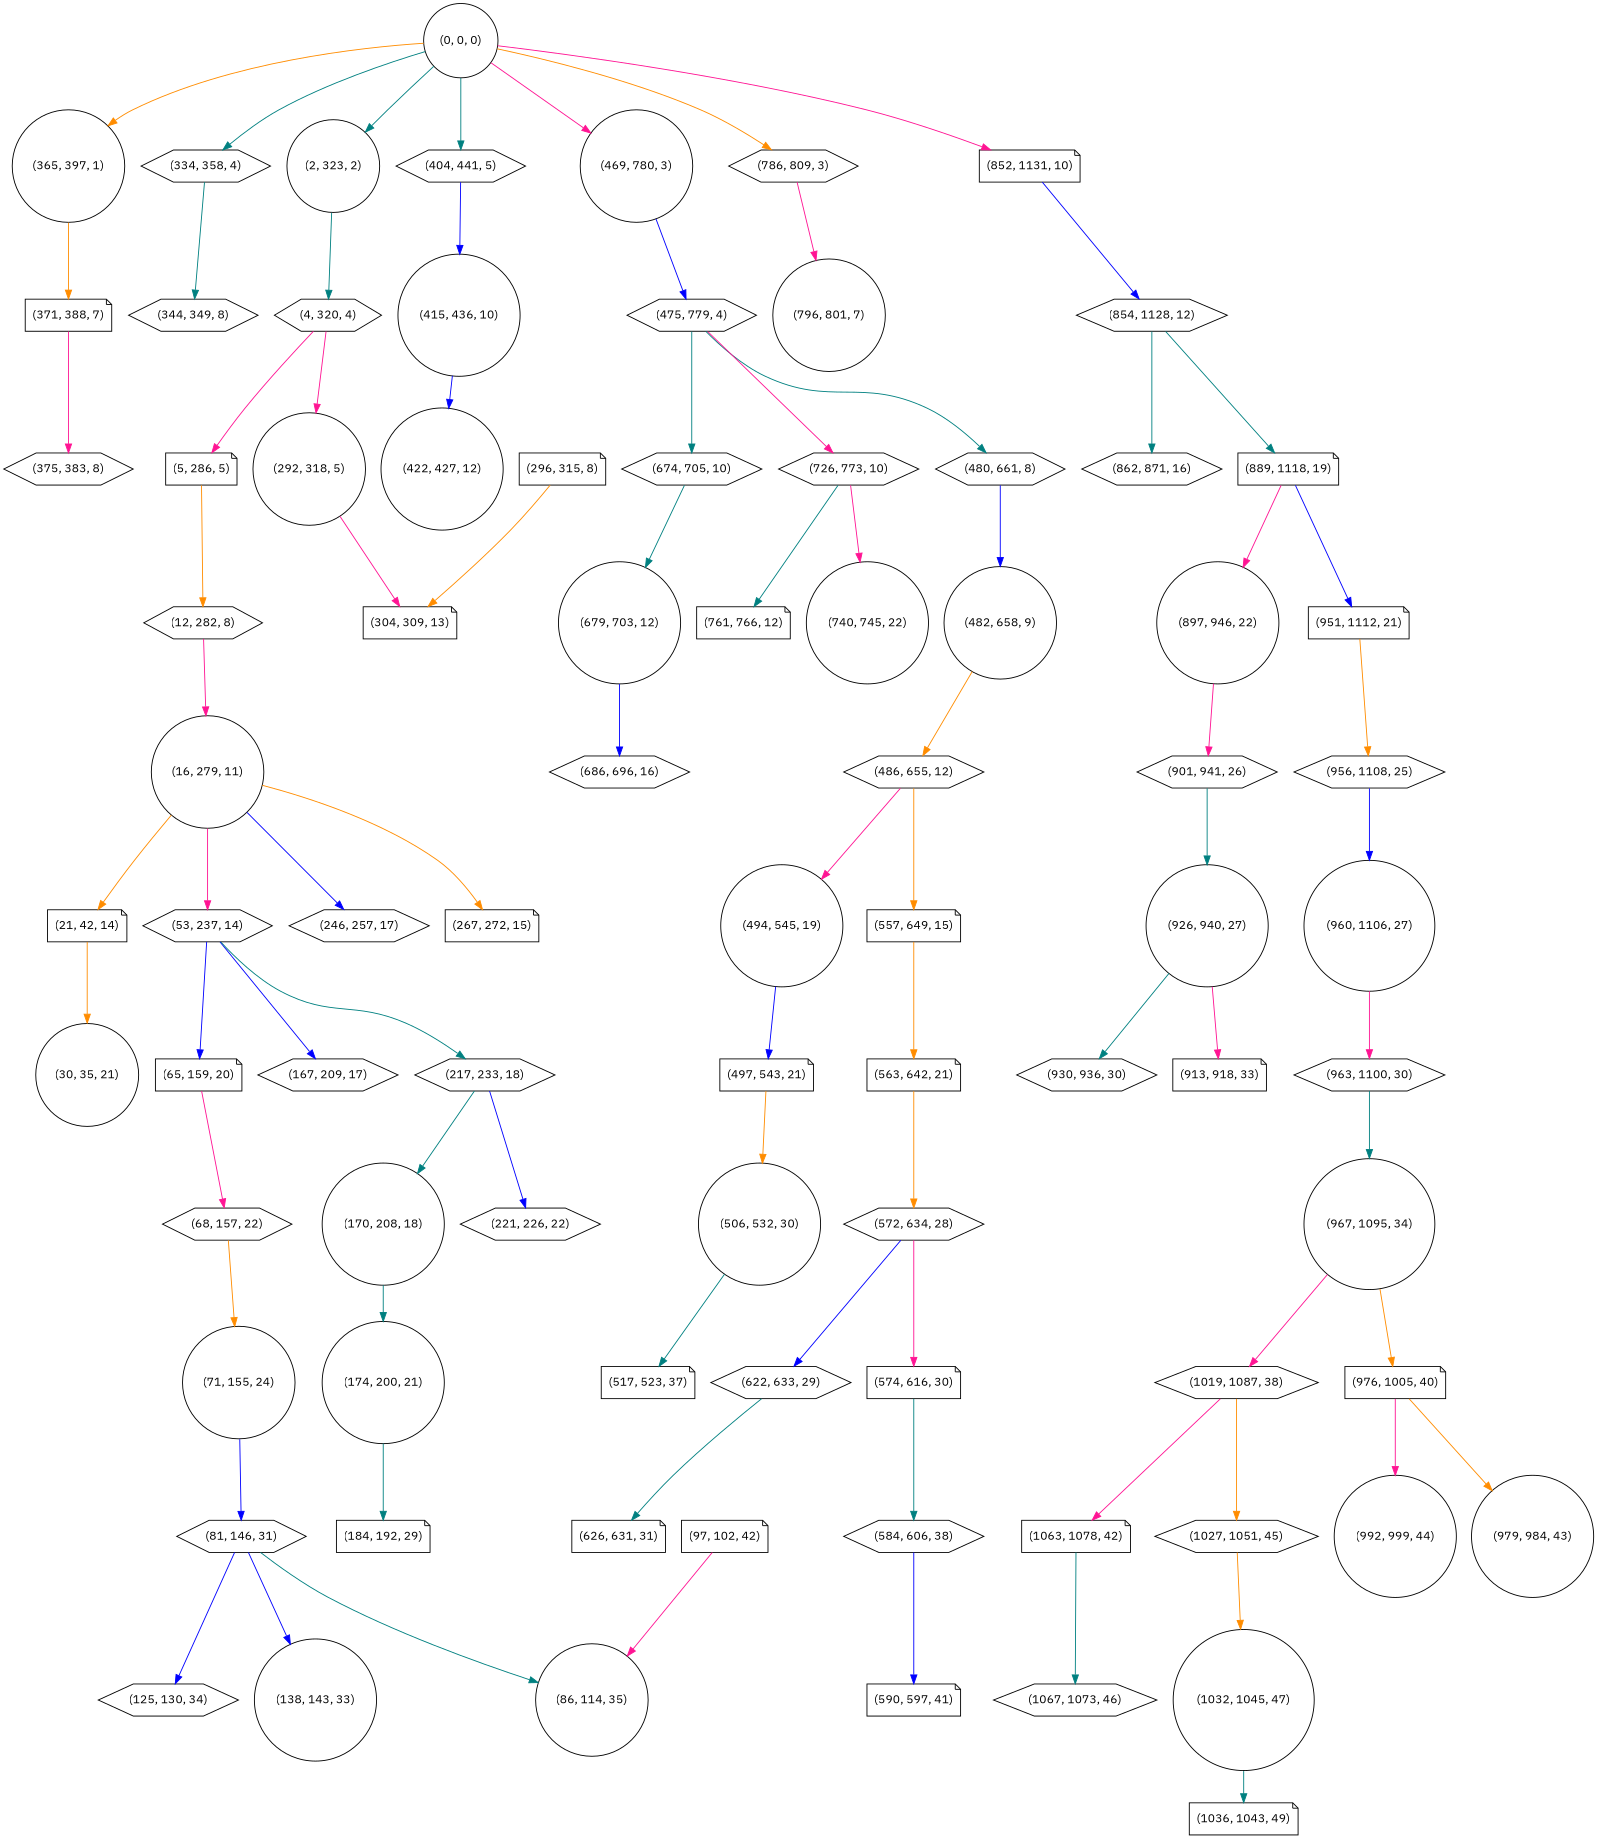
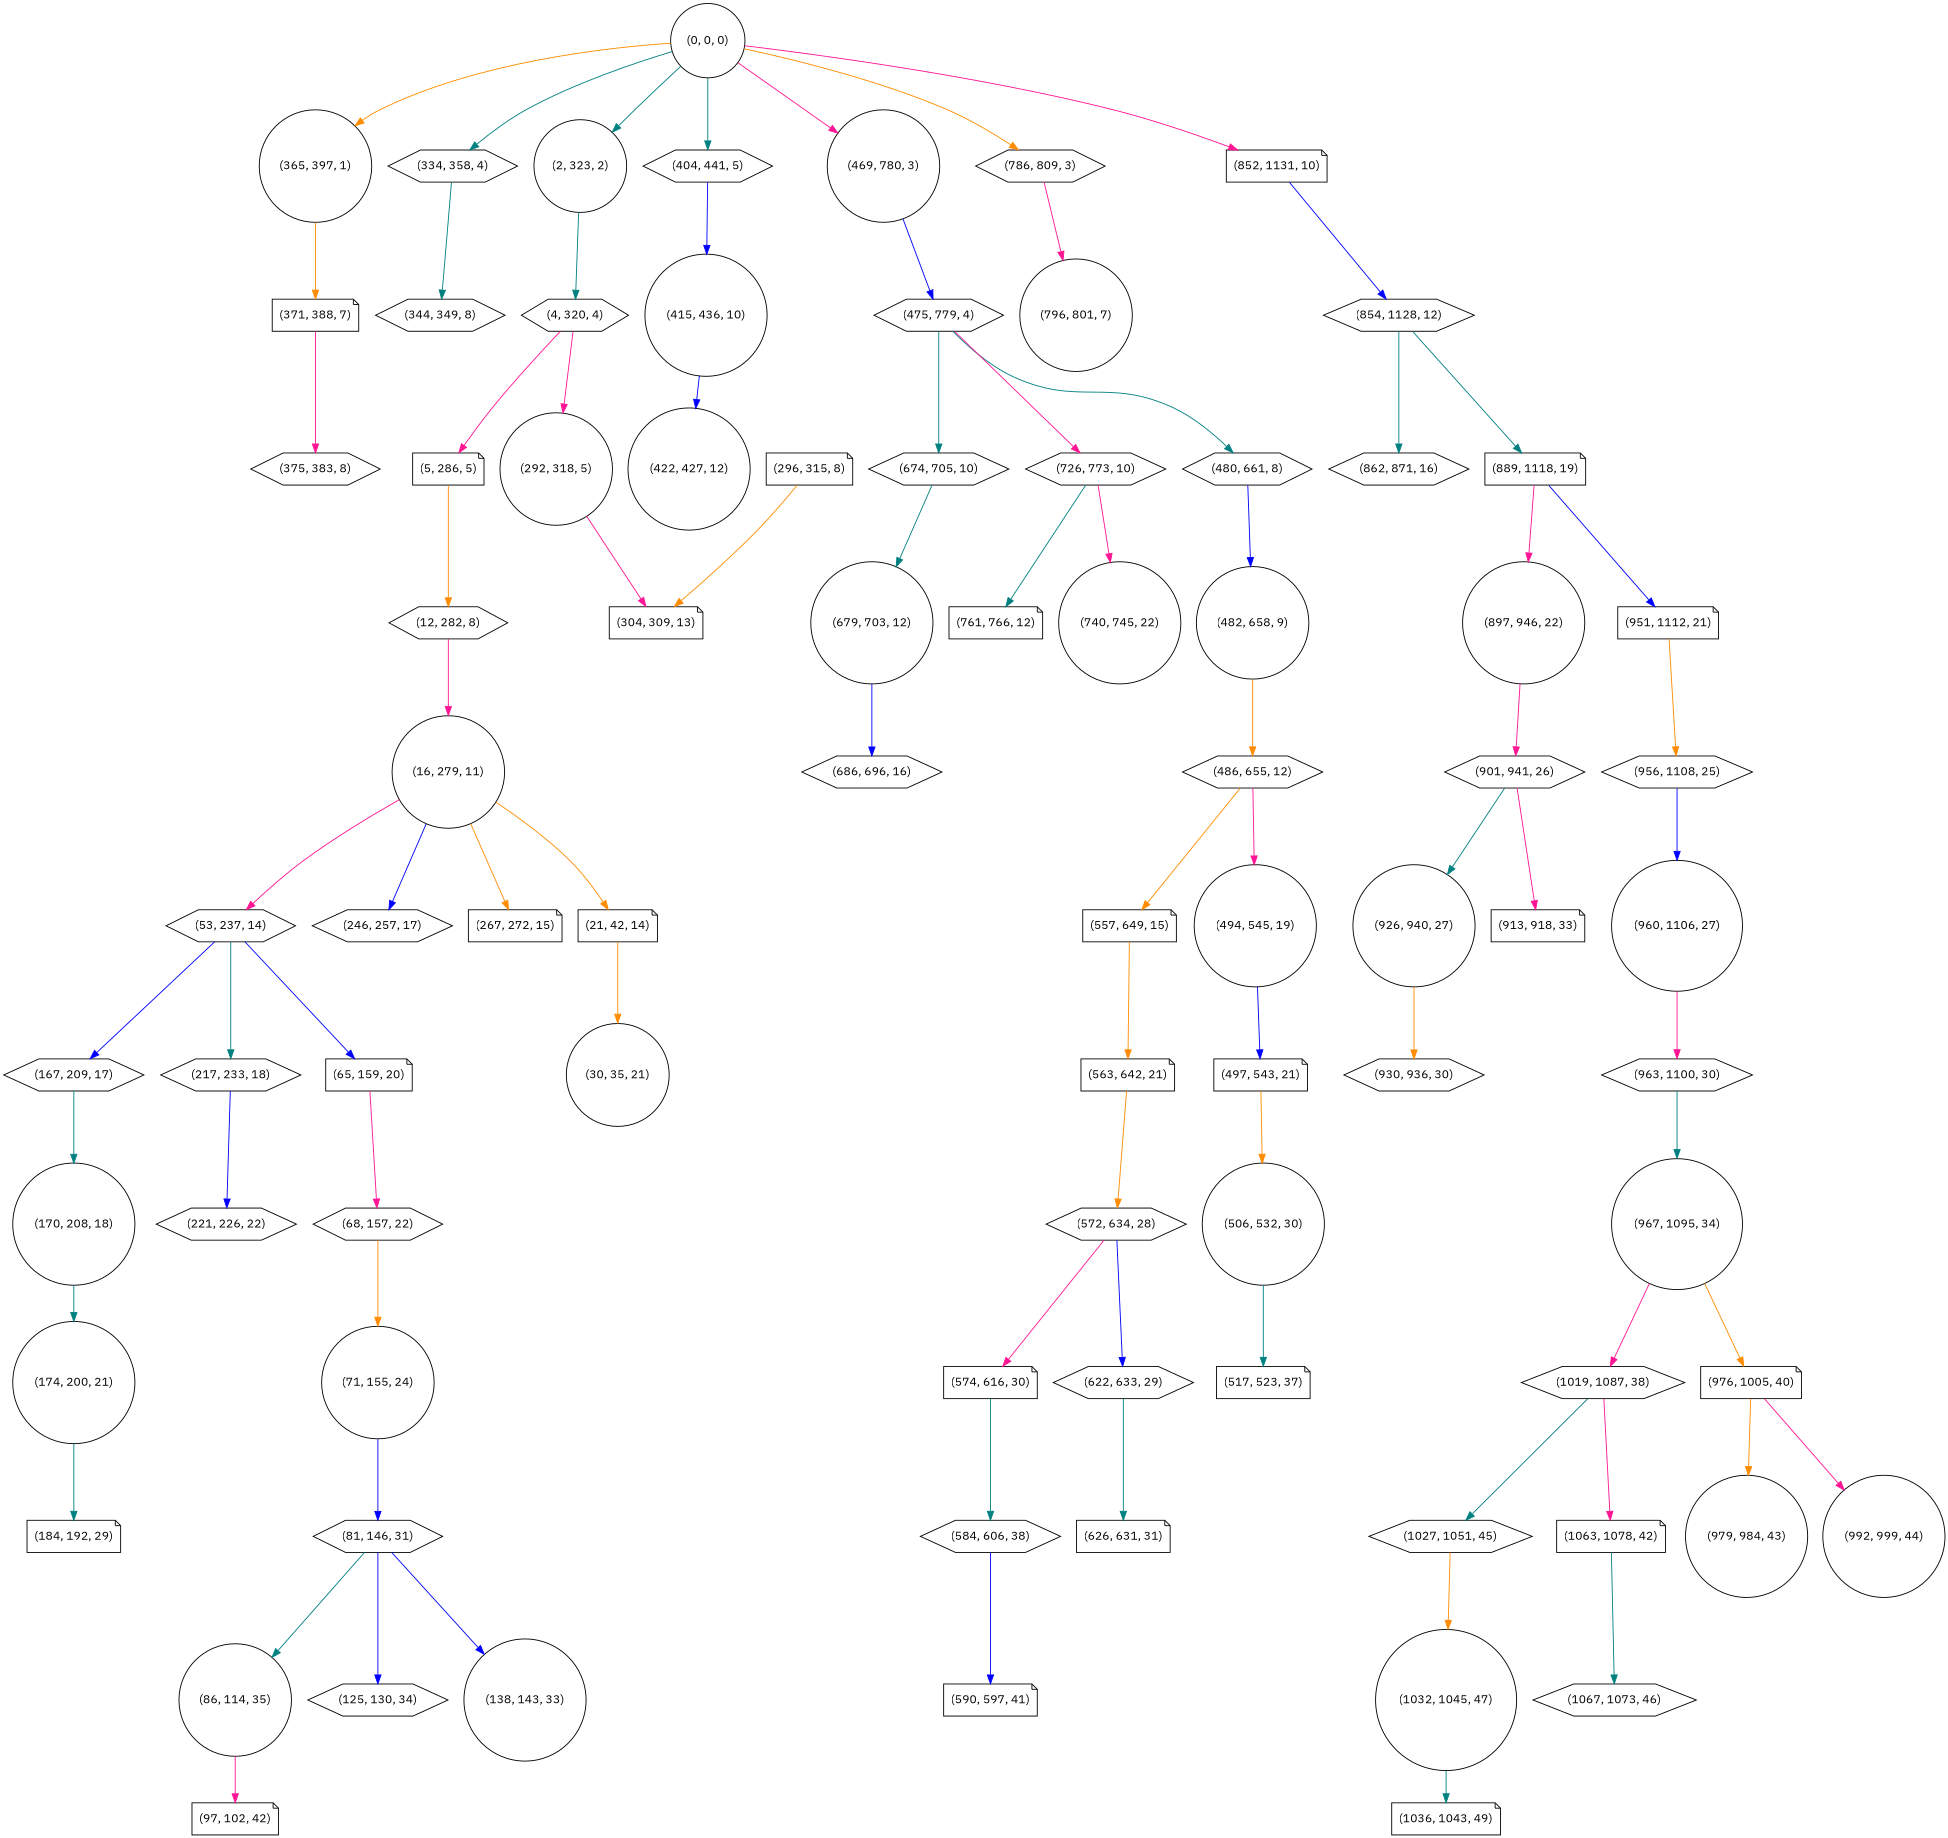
(1137, 1012) -> (1414, 1018)
(1215, 1018) -> (1526, 844)
(449, 1129) -> (74, 1123)
(1237, 1455) -> (1530, 1456)
(673, 1601) -> (235, 1775)
